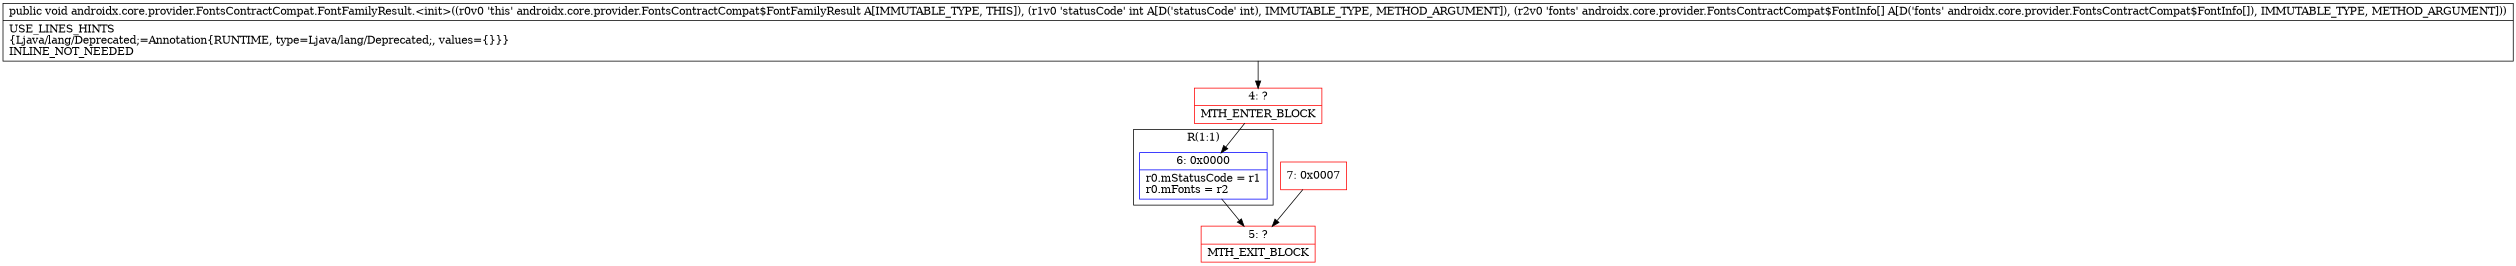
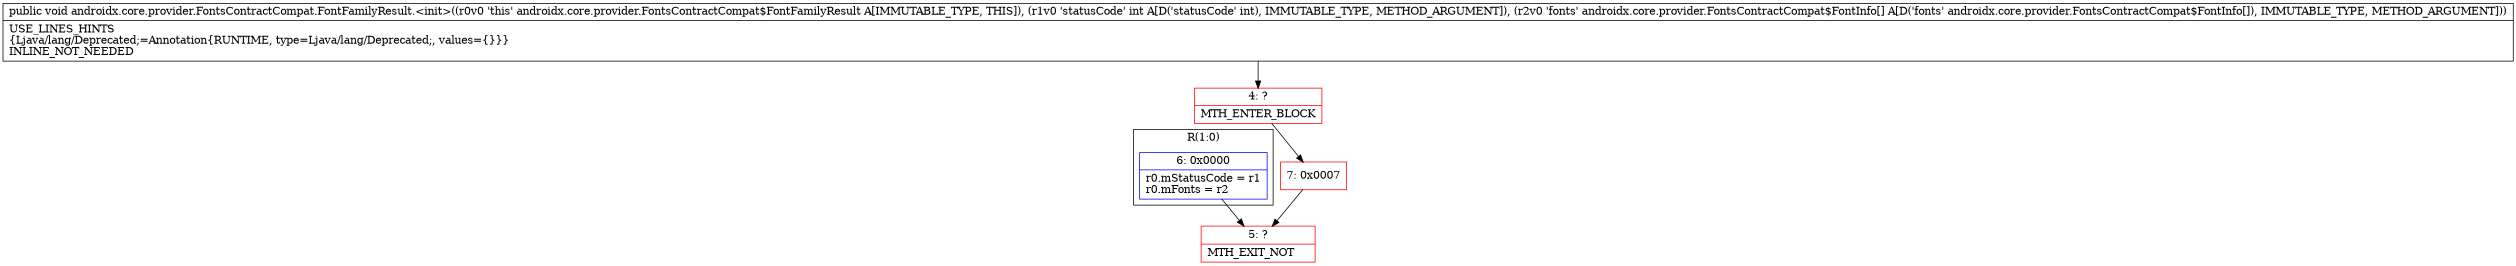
(1235, 135) -> (1285, 140)
(1203, 138) -> (1203, 138)
(1258, 253) -> (1251, 253)
